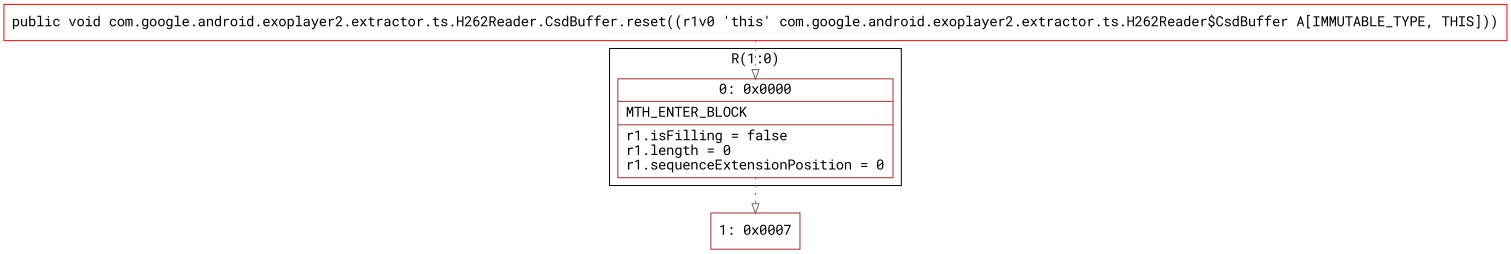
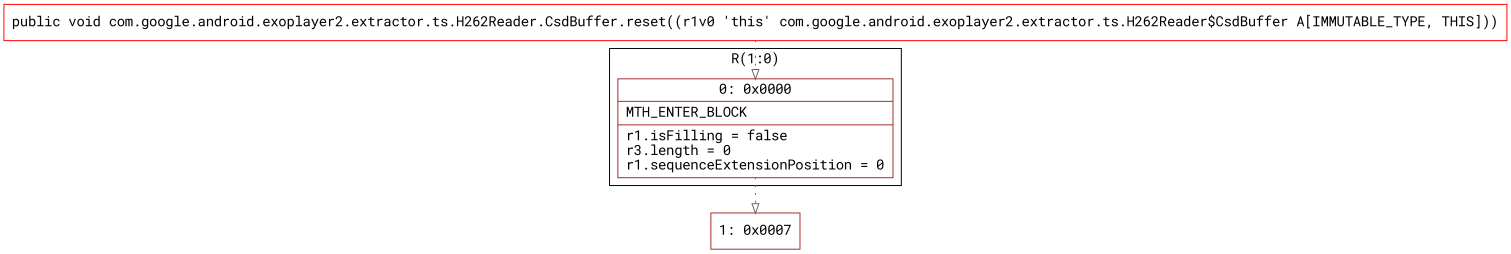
(679, 151) -> (679, 151)
